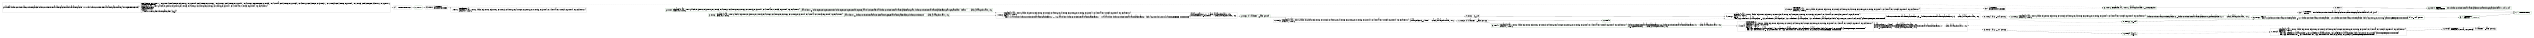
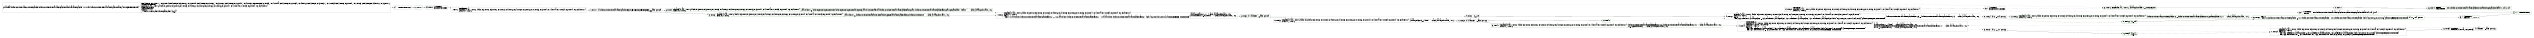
none -> (626, 10)
